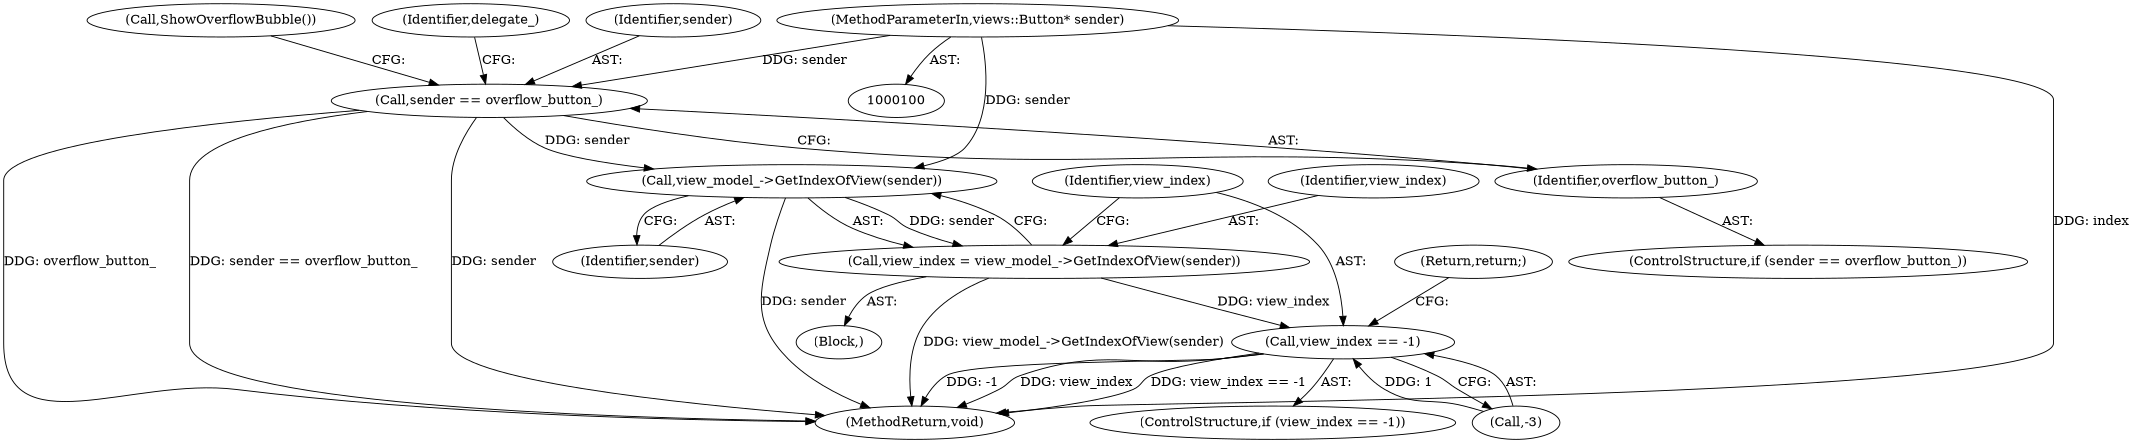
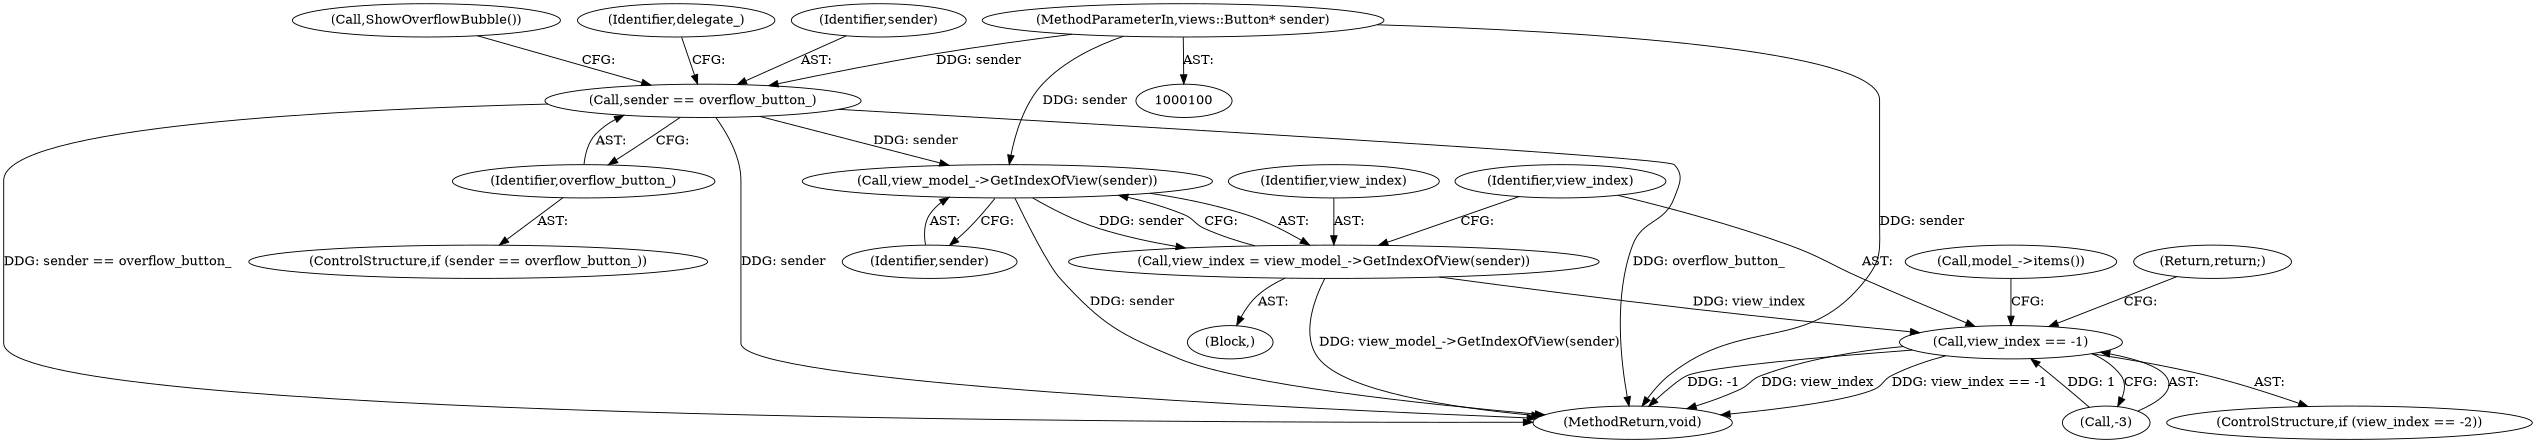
(2091, 222) -> (1922, 222)
none -> (2011, 262)
(1273, 423) -> (2350, 423)
